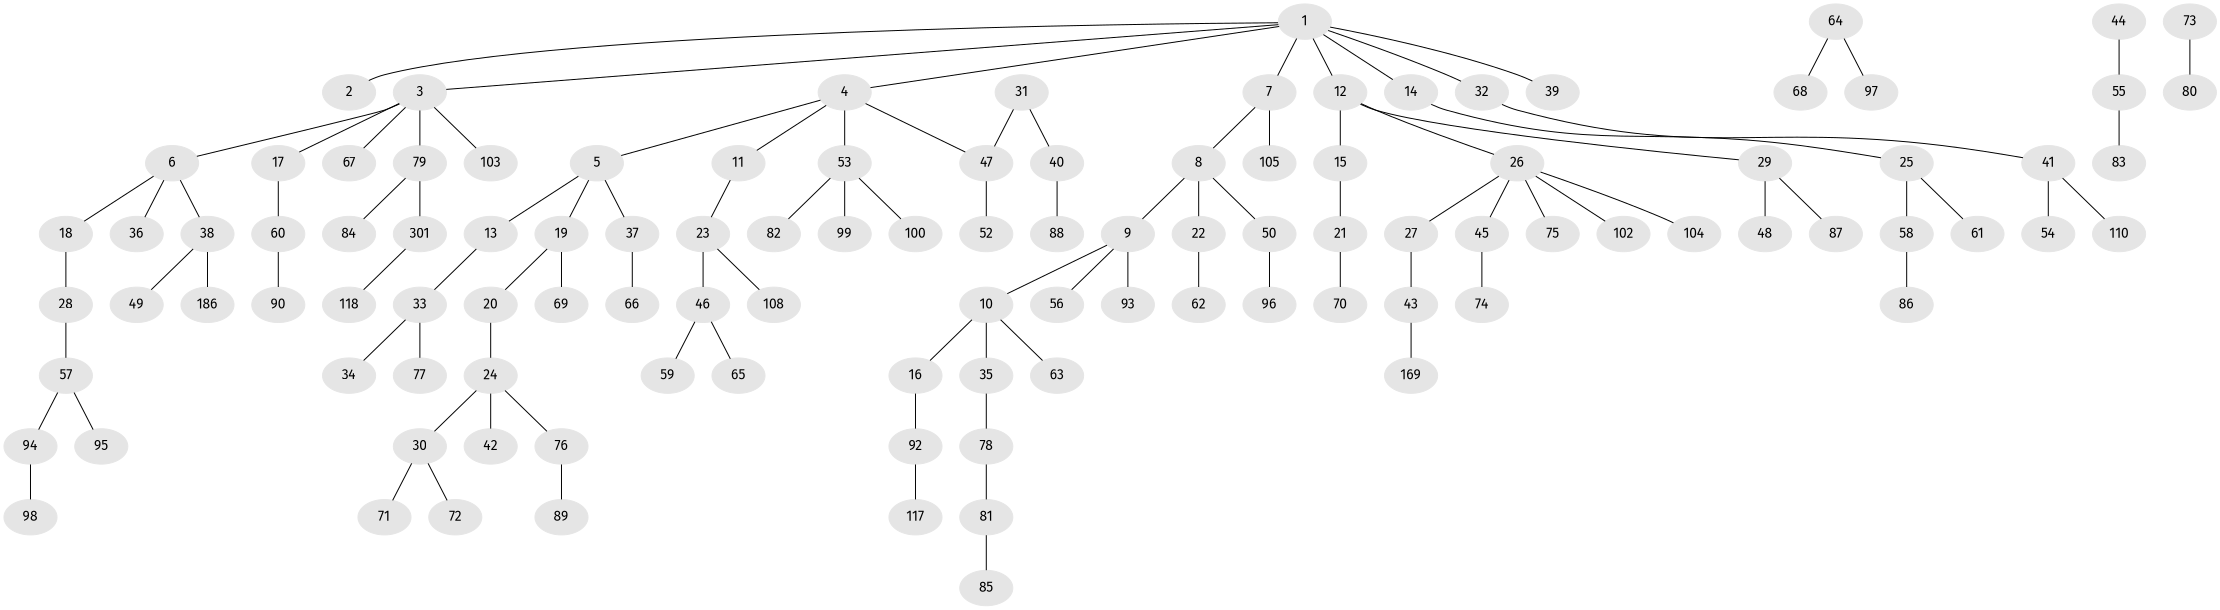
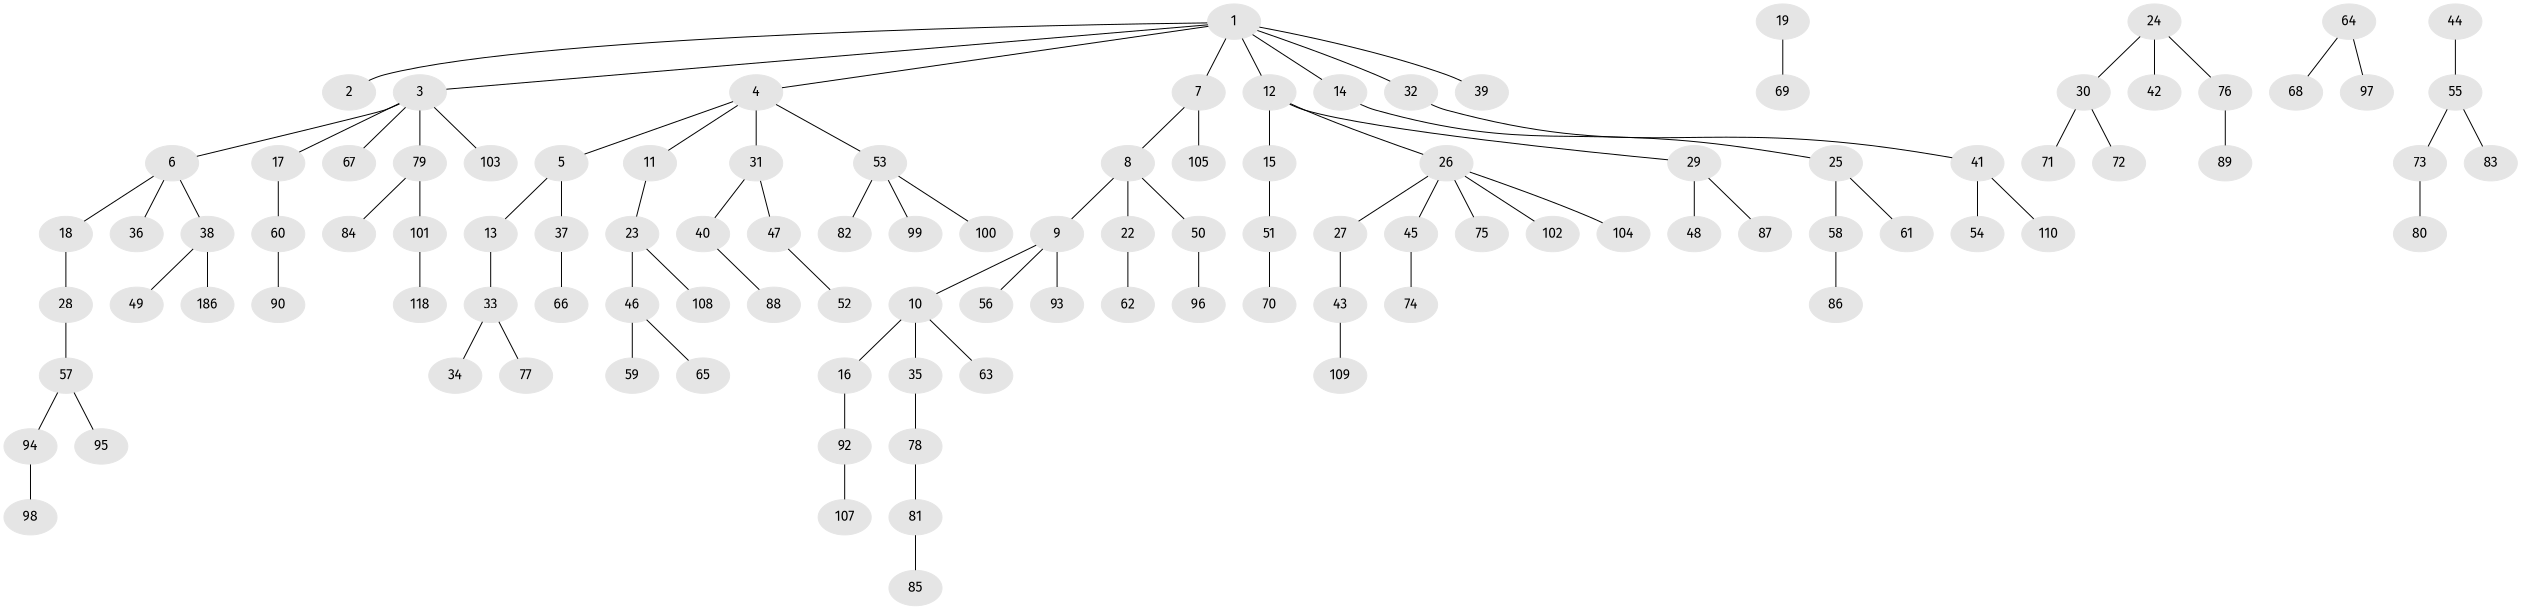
(915, 128) -> (756, 128)
none -> (2438, 128)
(579, 199) -> none
(420, 234) -> (420, 234)
(1340, 234) -> (1269, 234)
(491, 305) -> none
(1411, 376) -> (1340, 376)
(915, 517) -> (845, 517)
